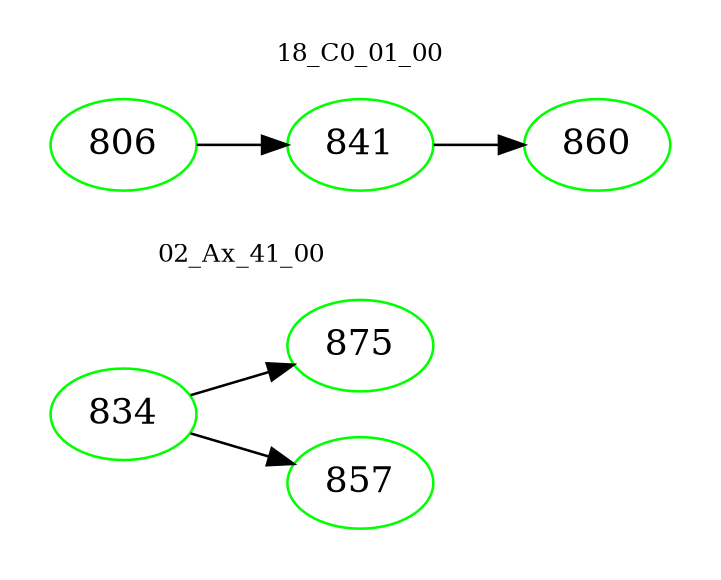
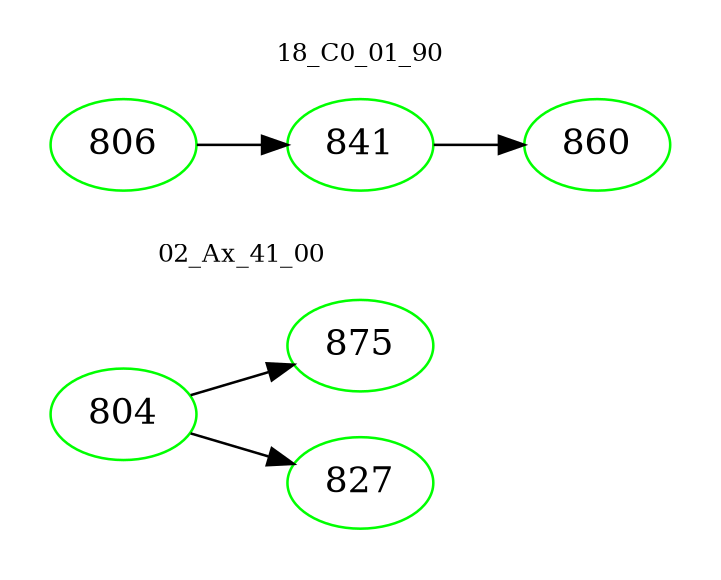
(360, 55) -> (360, 55)
(124, 414) -> (124, 414)
(360, 483) -> (360, 483)
